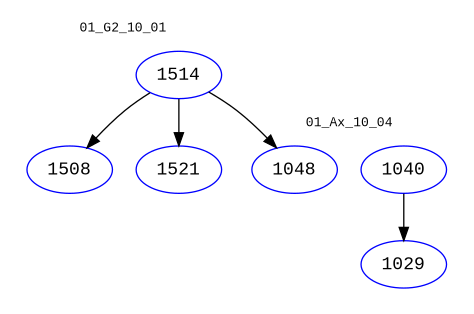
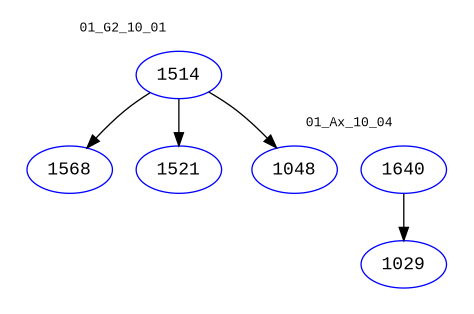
(70, 170) -> (70, 170)
(404, 170) -> (404, 170)
